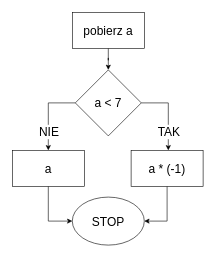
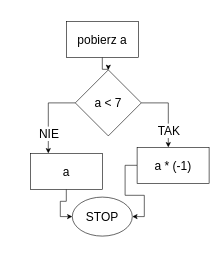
(108, 30) -> (102, 39)
(48, 168) -> (66, 171)
(167, 168) -> (173, 165)
(108, 221) -> (102, 217)
